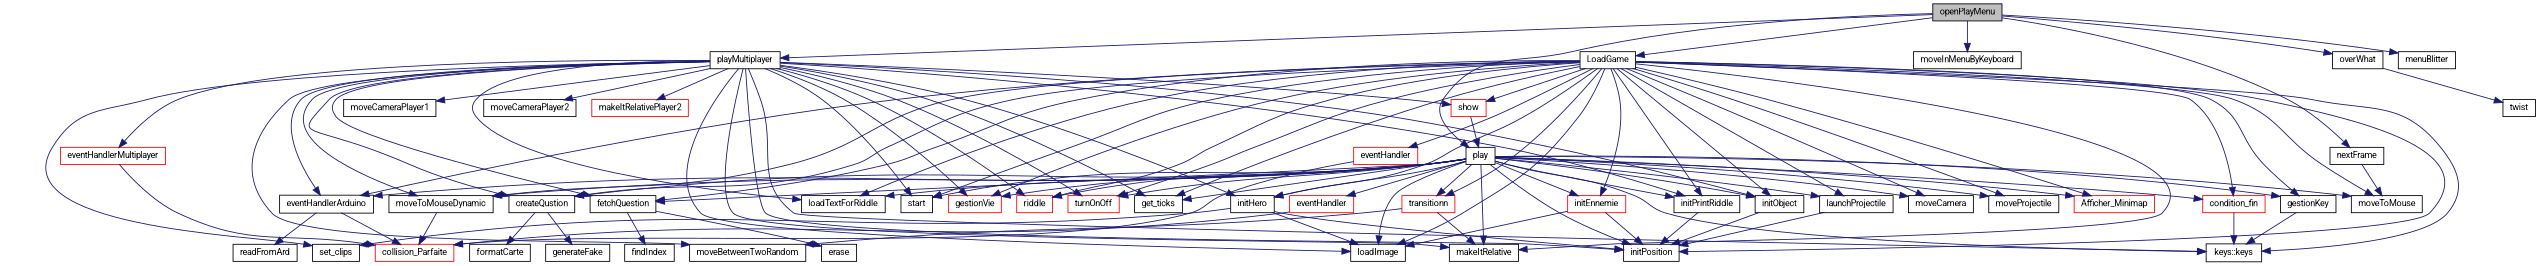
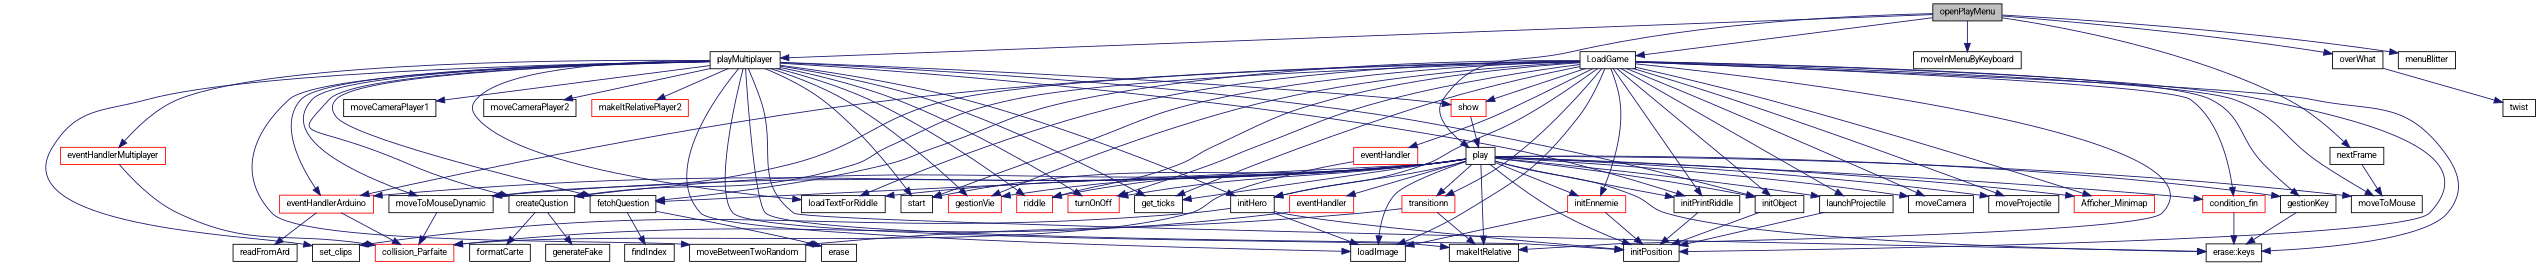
(327, 204) -> (327, 204)
(2234, 253) -> (2234, 253)
